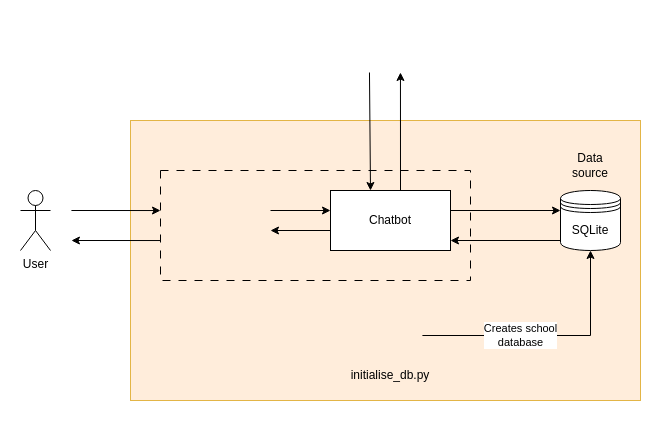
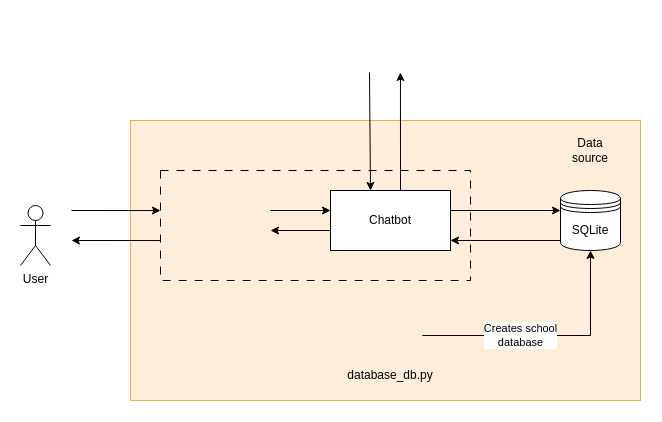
(591, 166) -> (591, 151)
(36, 221) -> (36, 236)
(391, 376) -> (391, 376)
